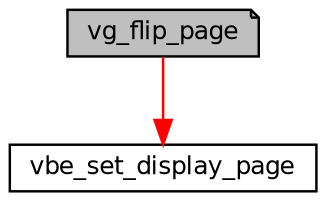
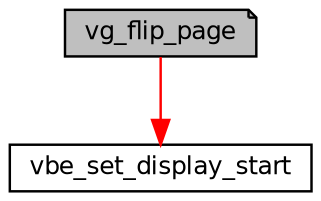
(163, 168) -> (161, 168)
